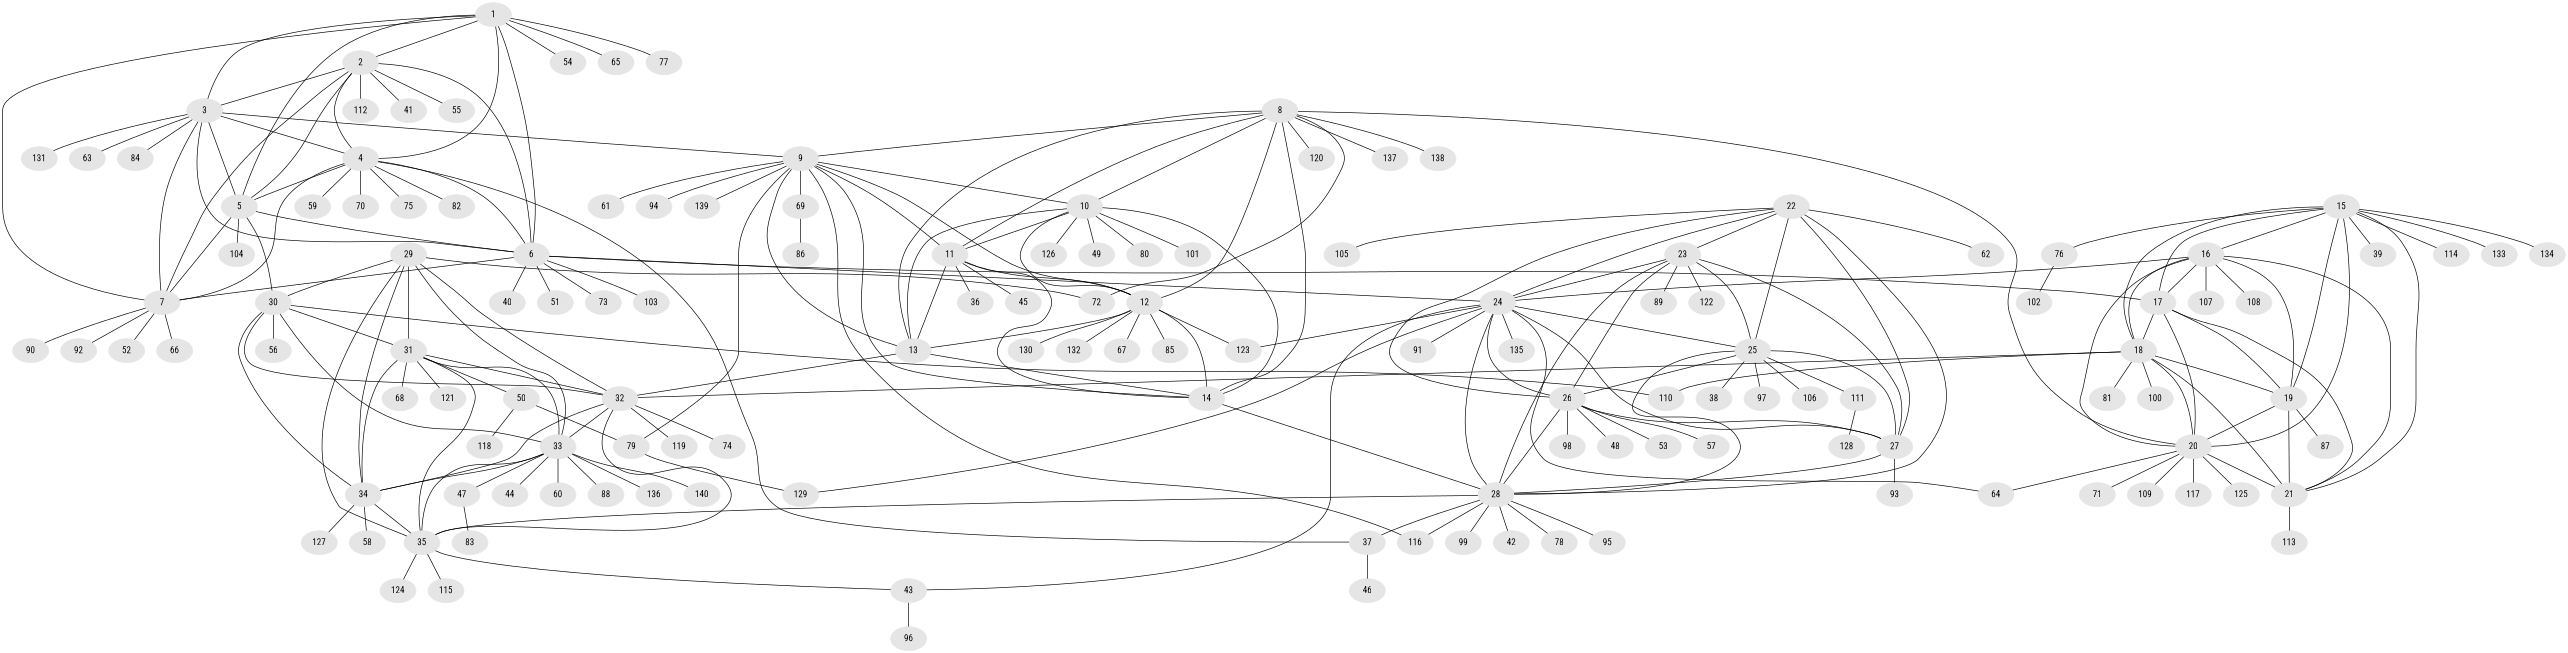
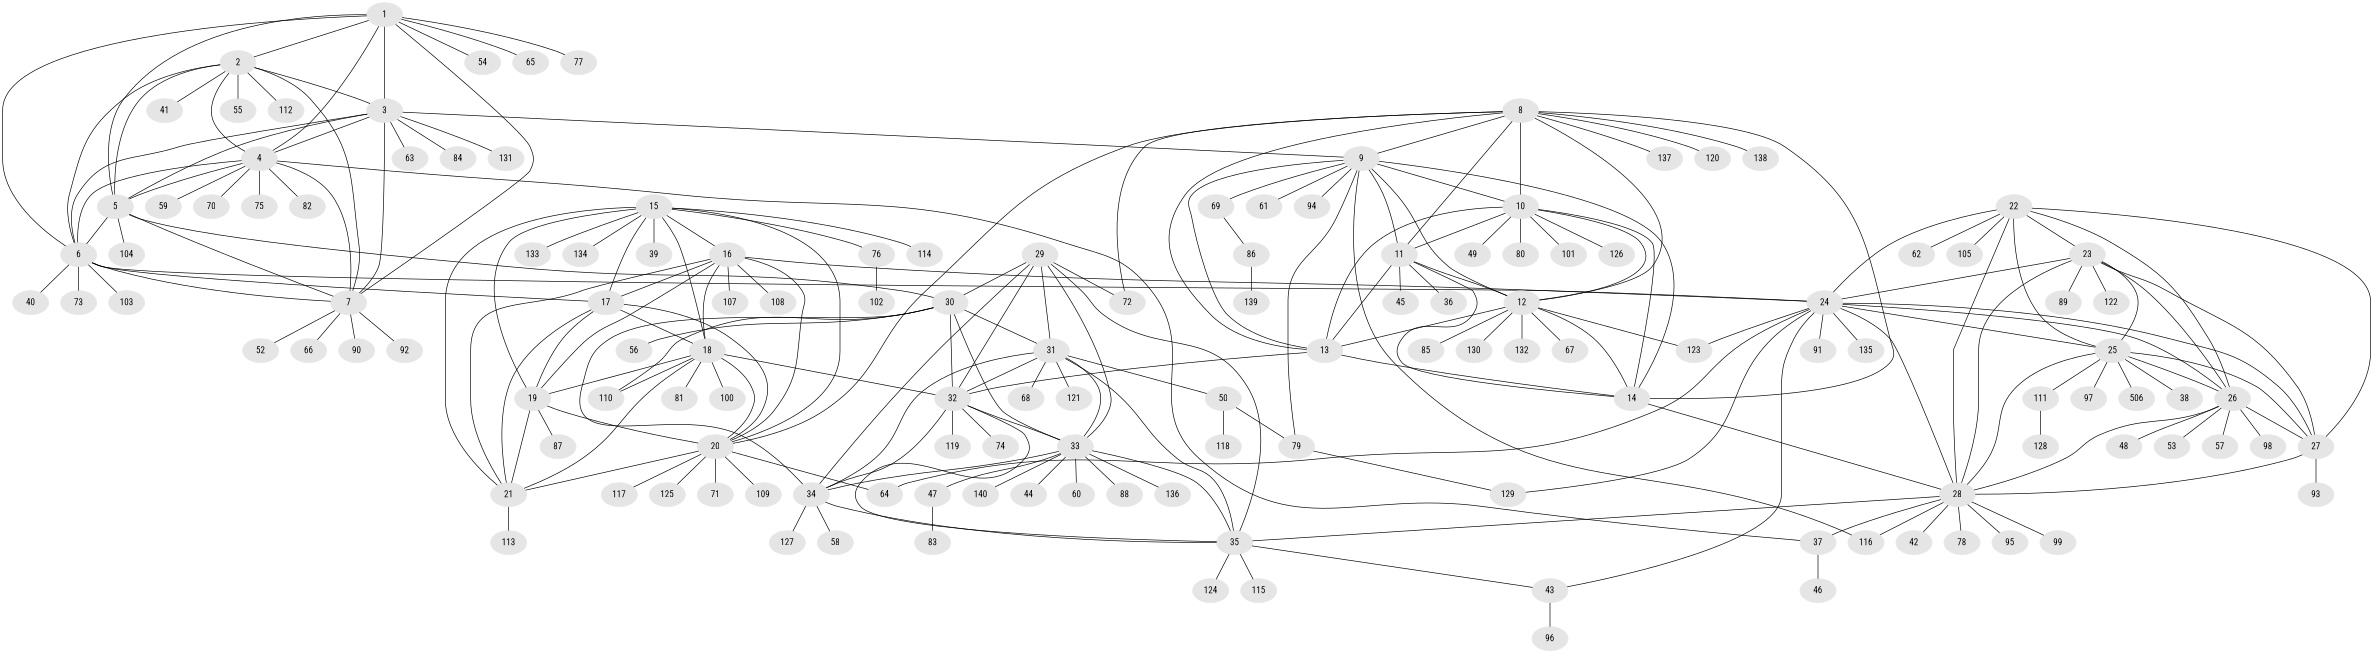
(751, 183) -> (1251, 278)
(555, 303) -> none
(1810, 399) -> (2137, 399)
